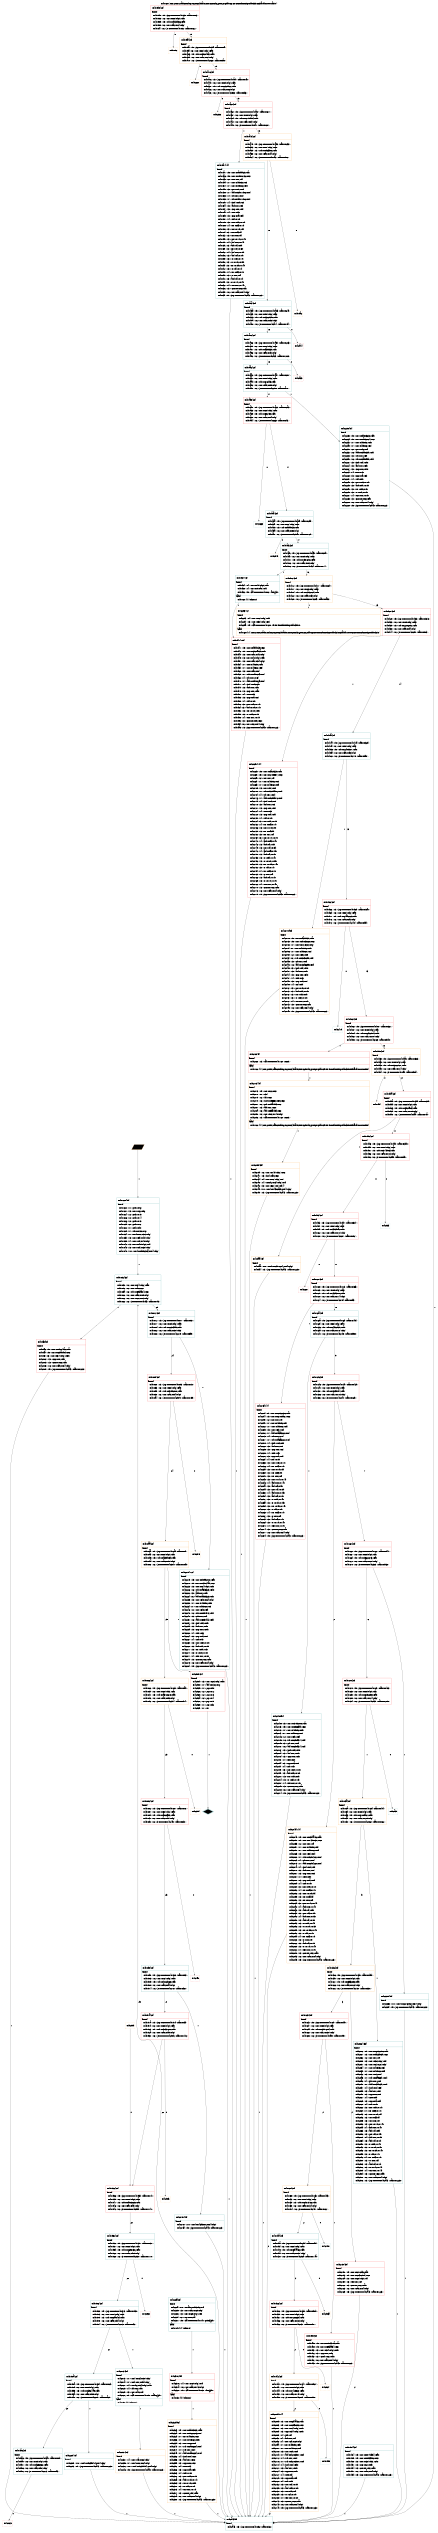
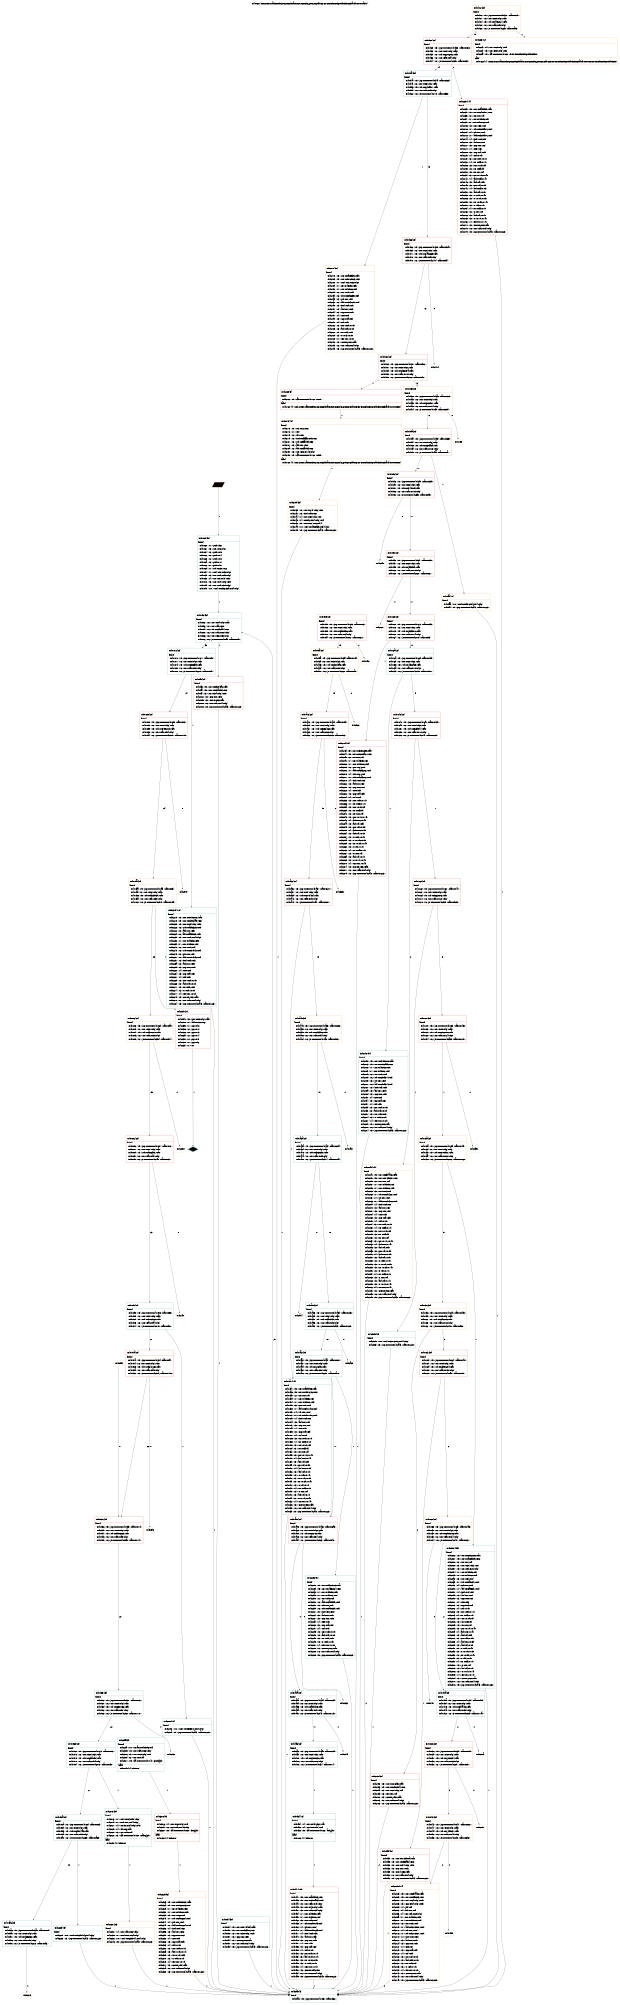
(306, 572) -> none
